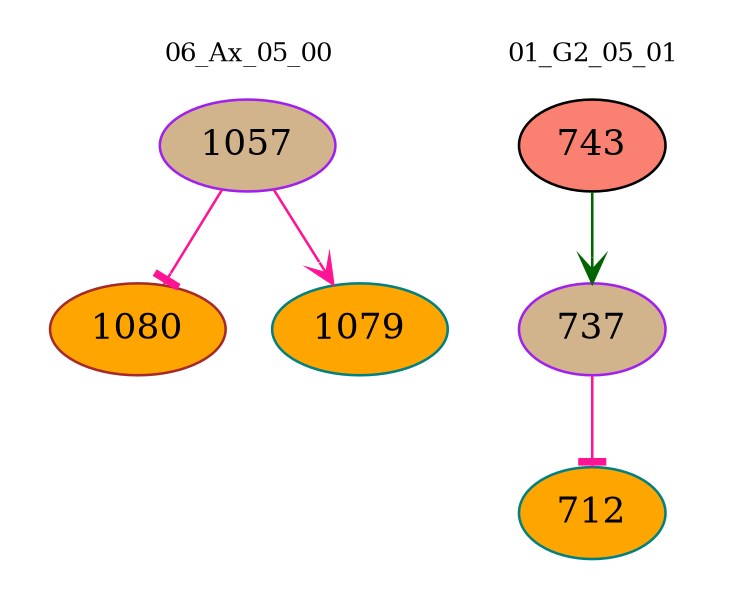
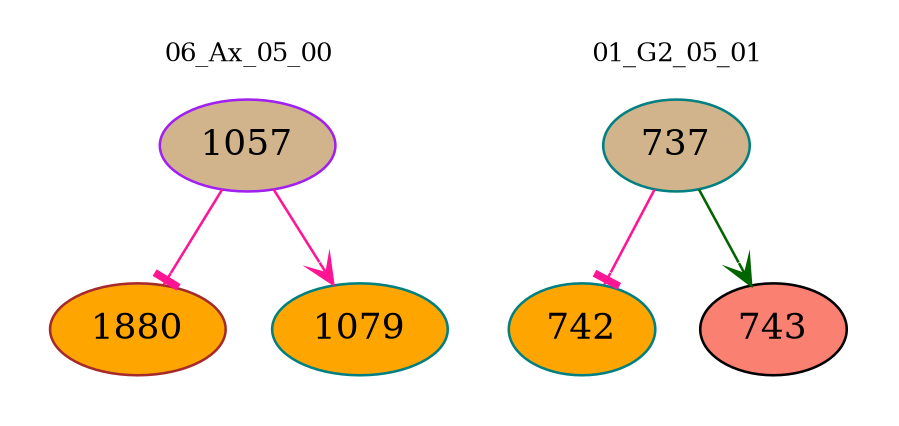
(592, 225) -> (719, 226)
(138, 329) -> (138, 329)
(592, 329) -> (676, 146)
(592, 513) -> (582, 329)
